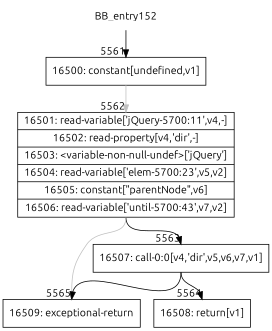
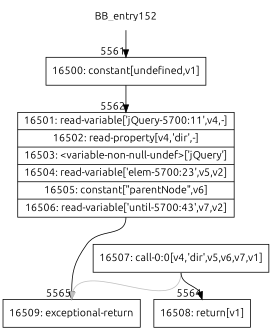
(126, 95) -> (126, 95)
(150, 231) -> none
(87, 244) -> (87, 244)
(130, 287) -> (130, 287)
